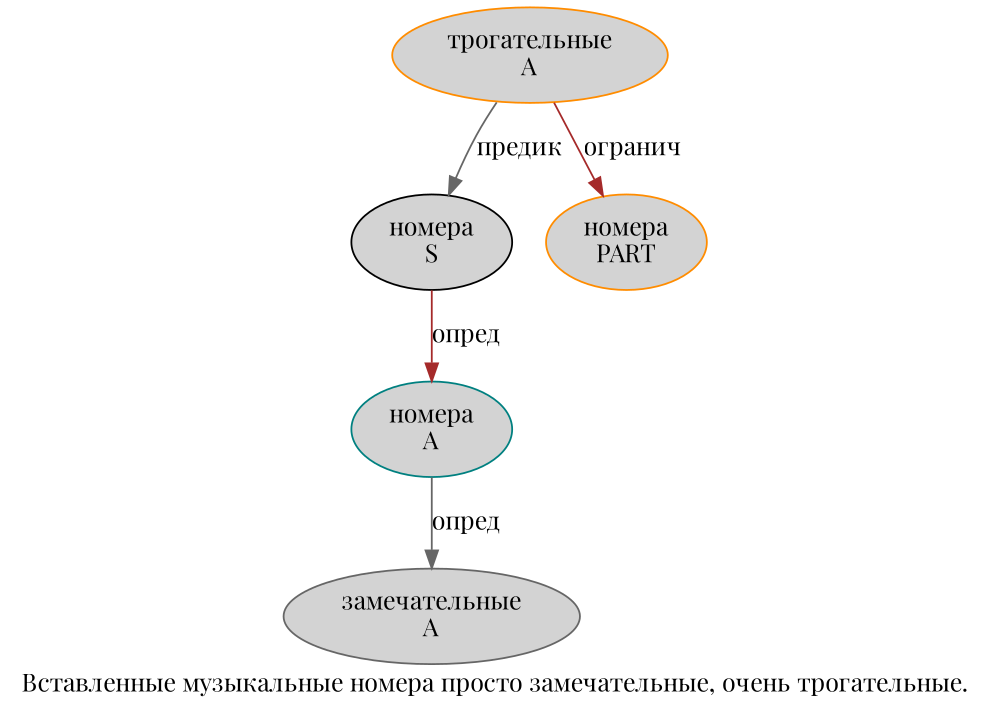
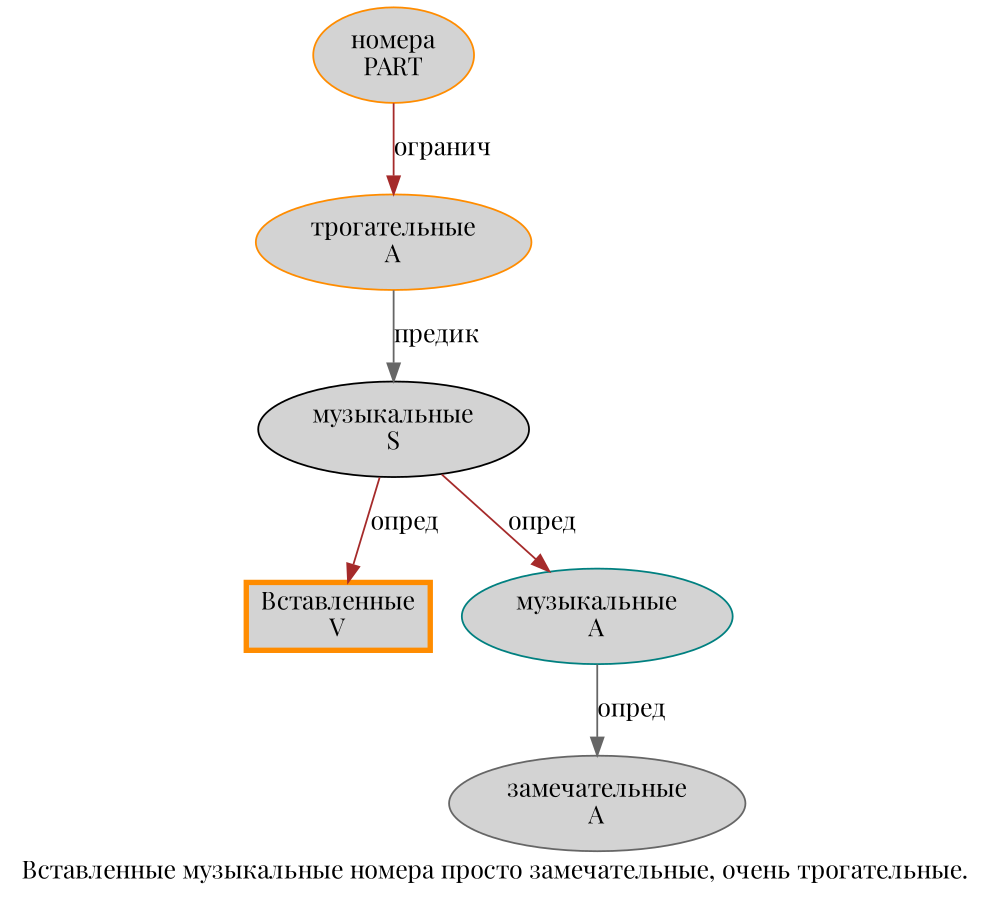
(574, 141) -> (394, 139)
(432, 242) -> (394, 429)
(432, 429) -> (597, 616)
none -> (338, 616)
